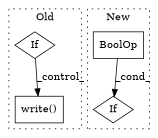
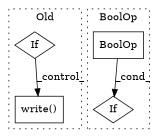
(118, 17) -> (118, 17)
